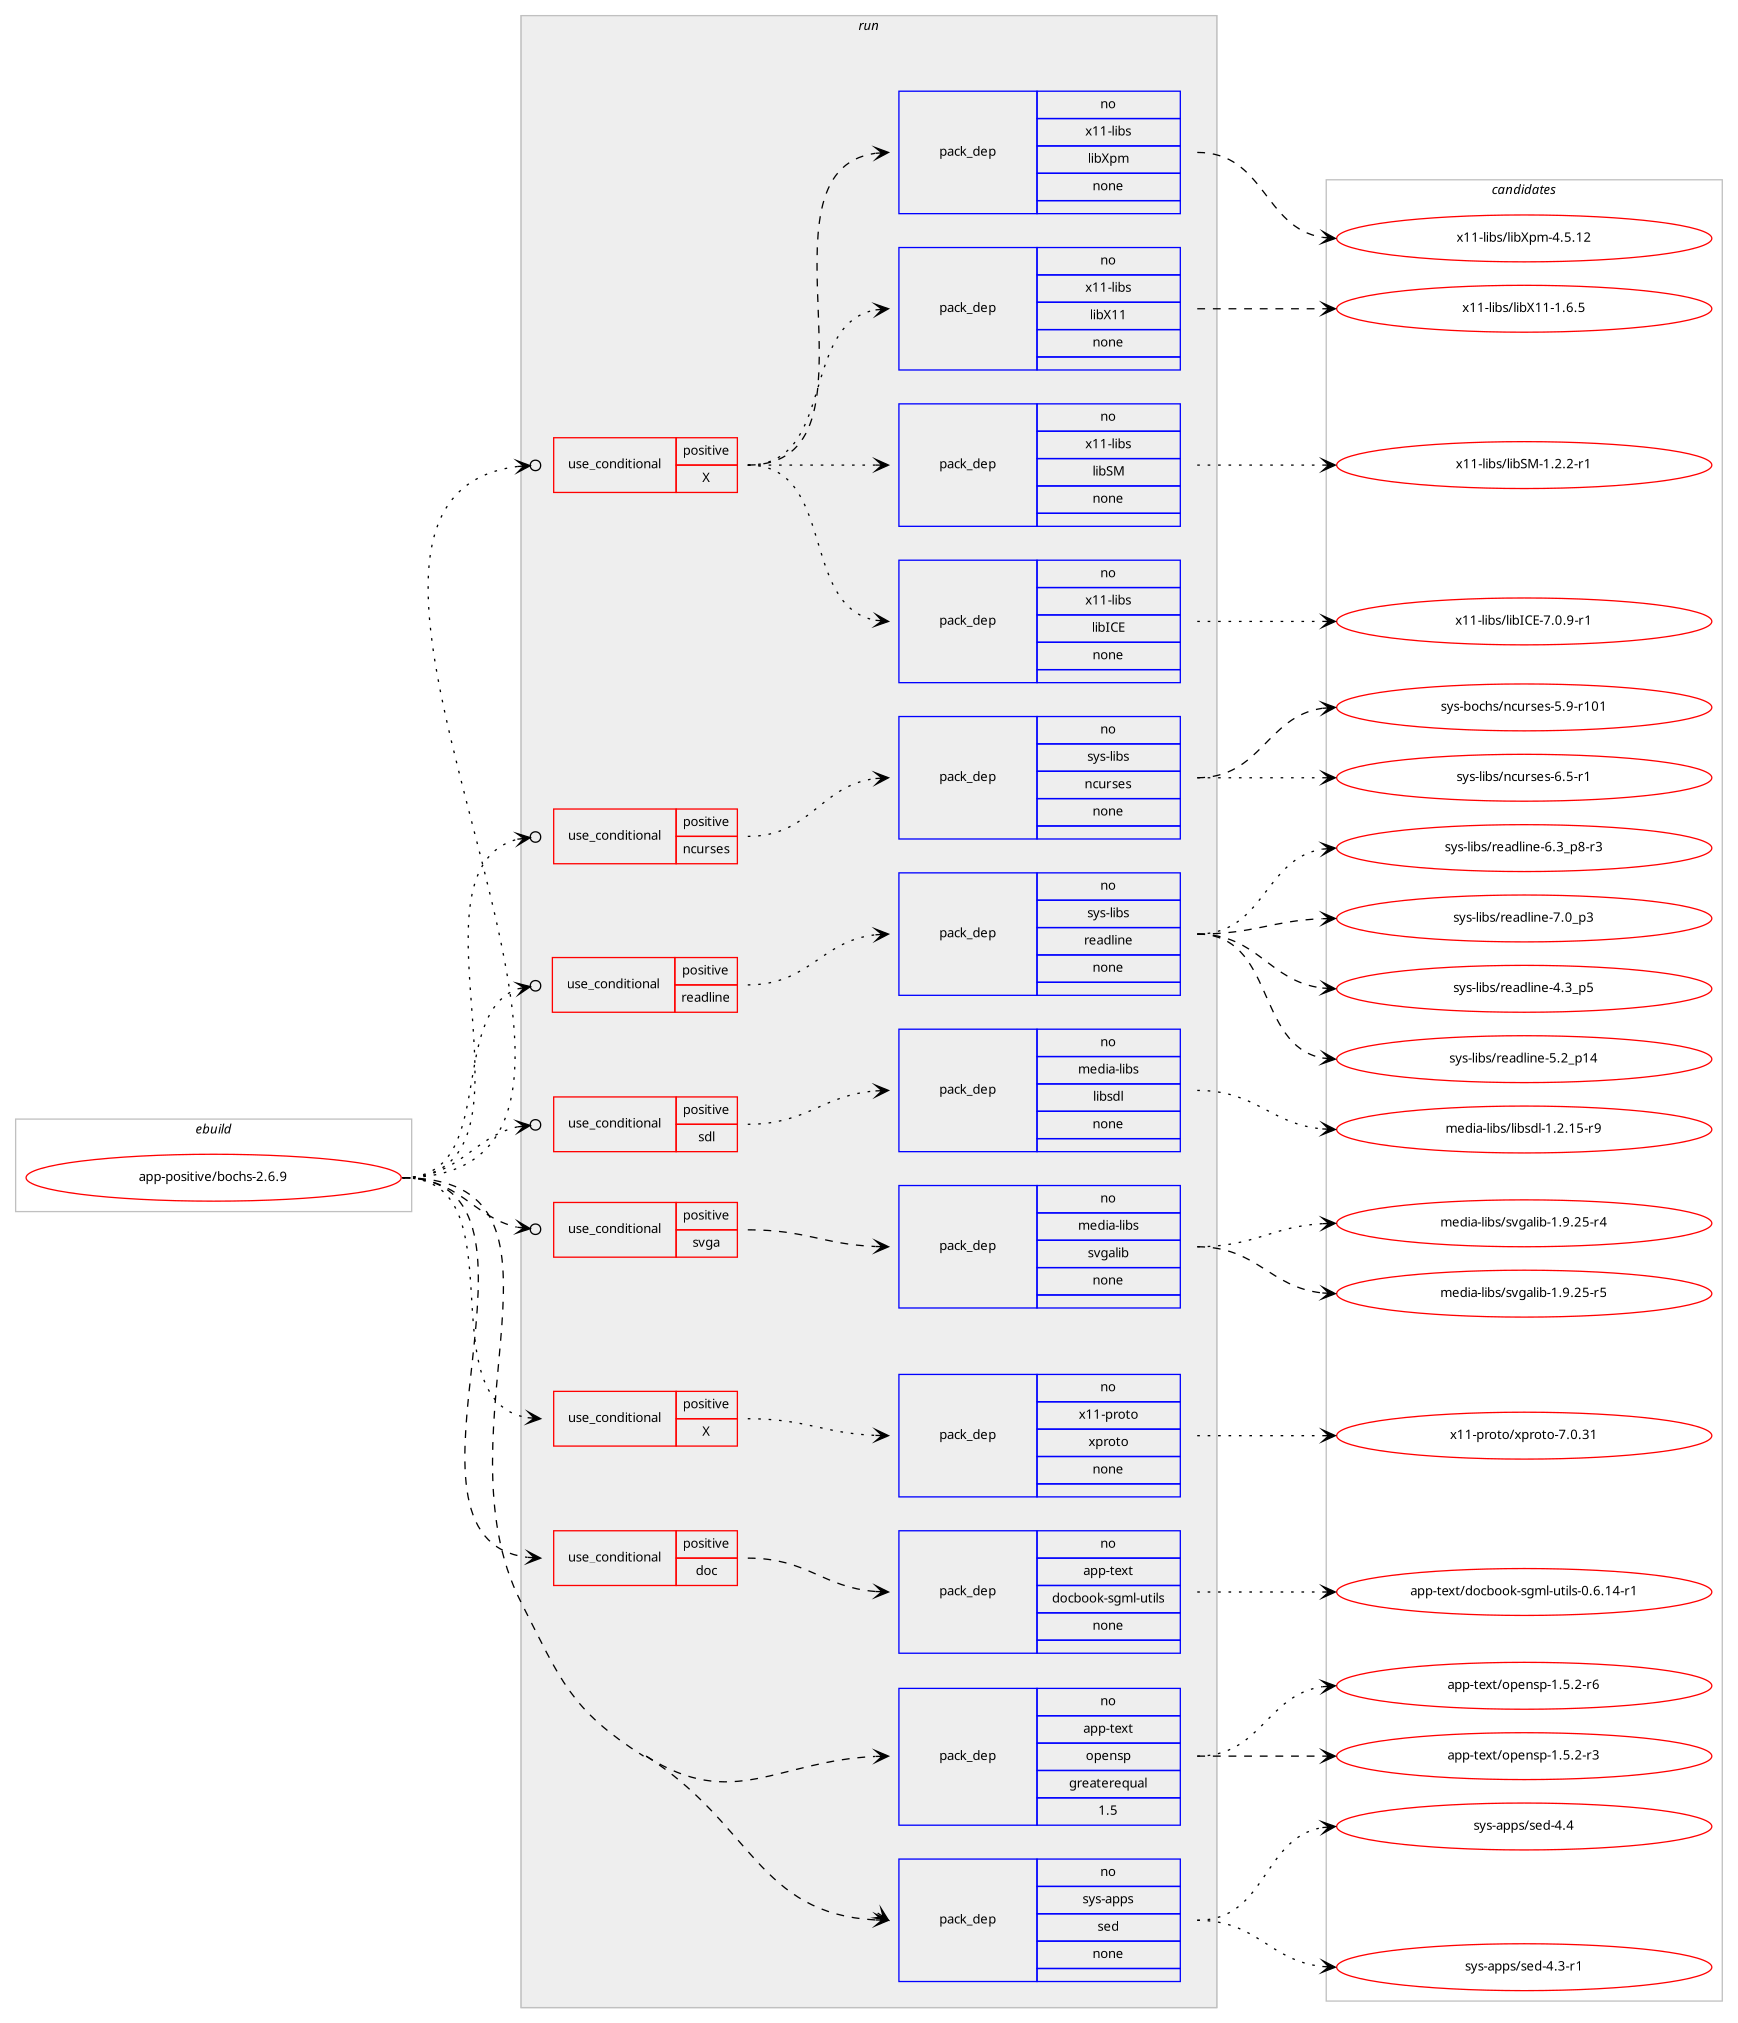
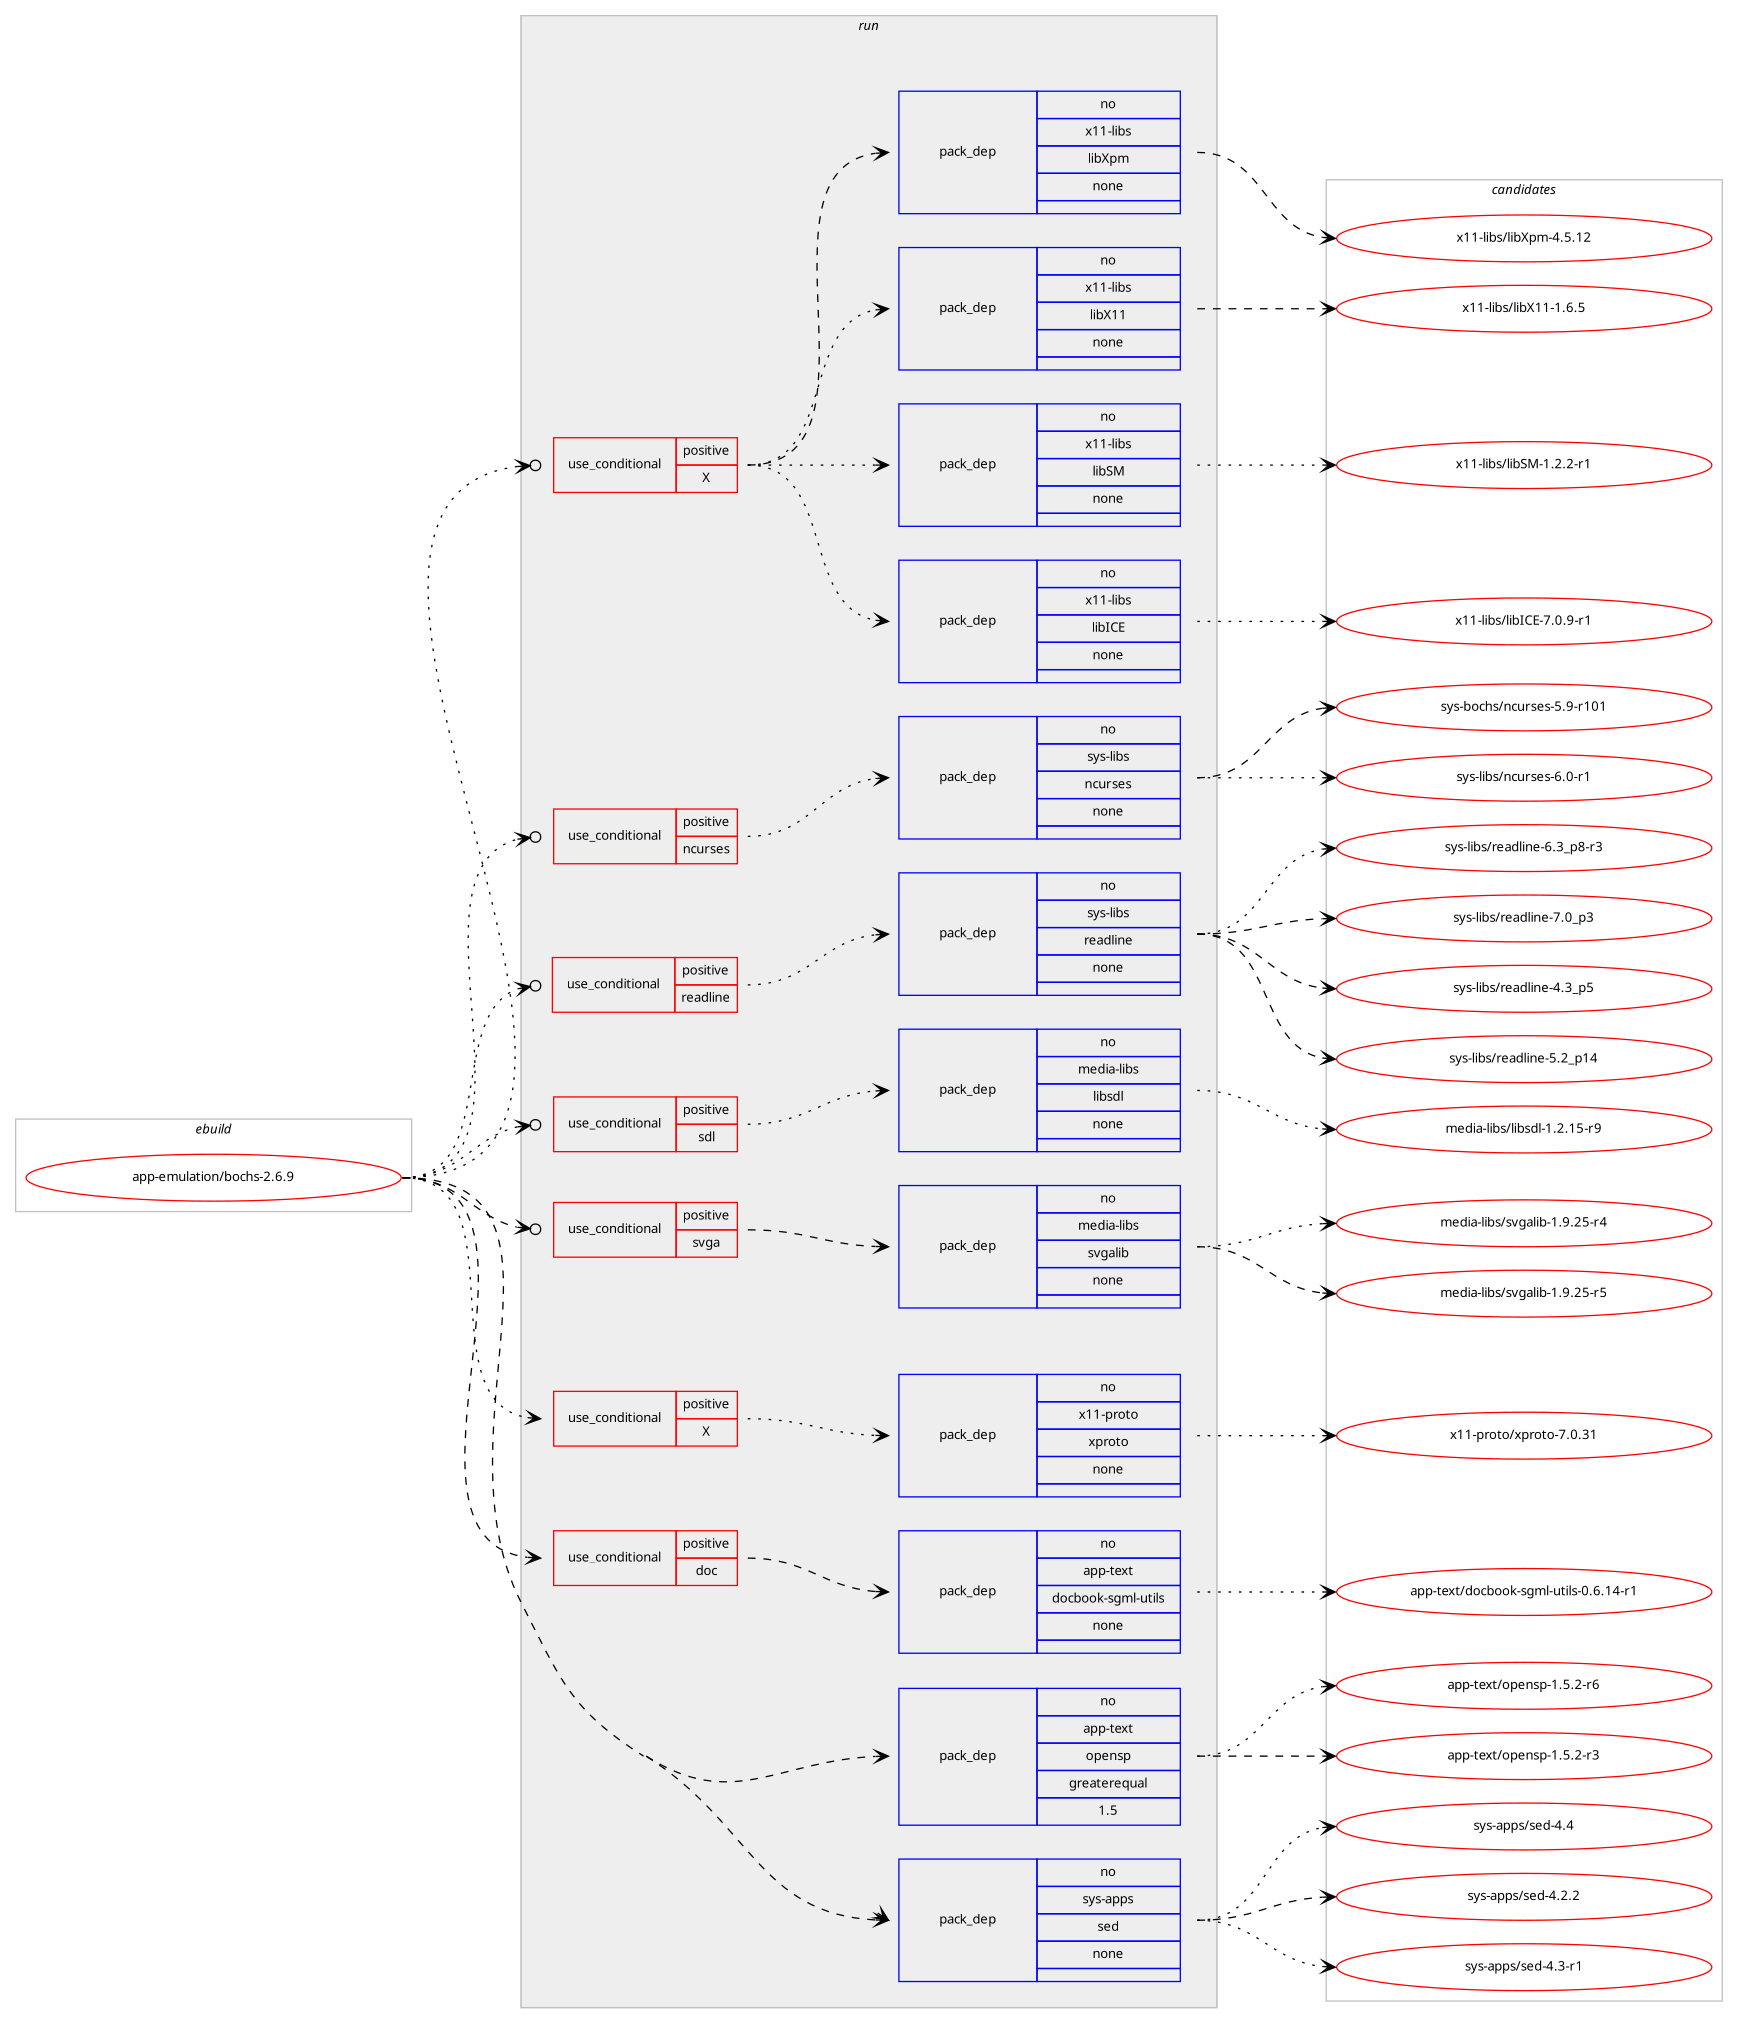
(1524, 778) -> (1524, 778)
(214, 1178) -> (214, 1178)
none -> (1524, 1897)
